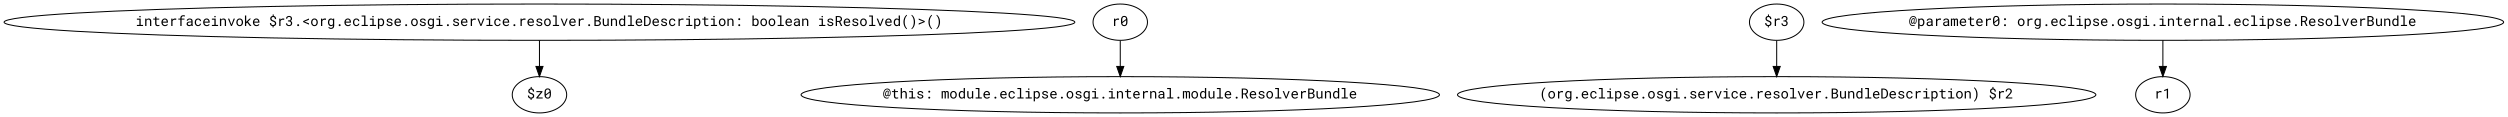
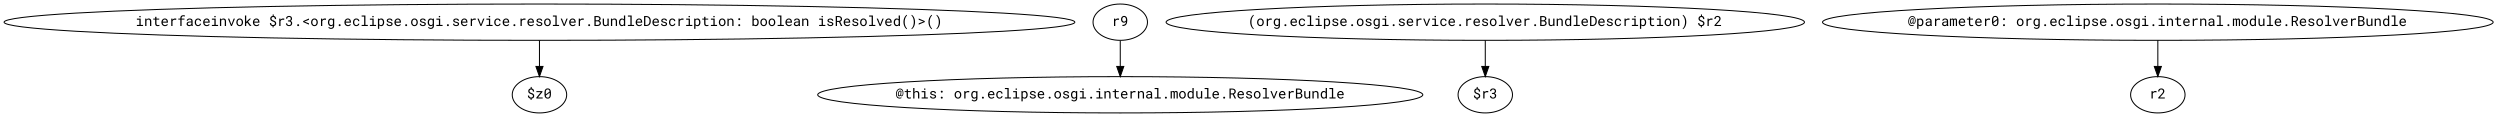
(1120, 22) -> (1120, 22)
(2163, 22) -> (2158, 22)
(1777, 54) -> (1485, 54)
(1120, 95) -> (1120, 95)
(2163, 95) -> (2158, 95)
